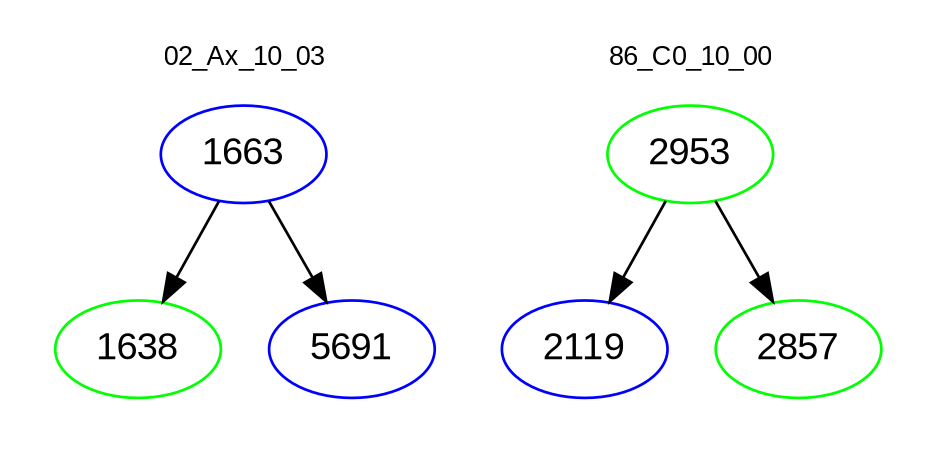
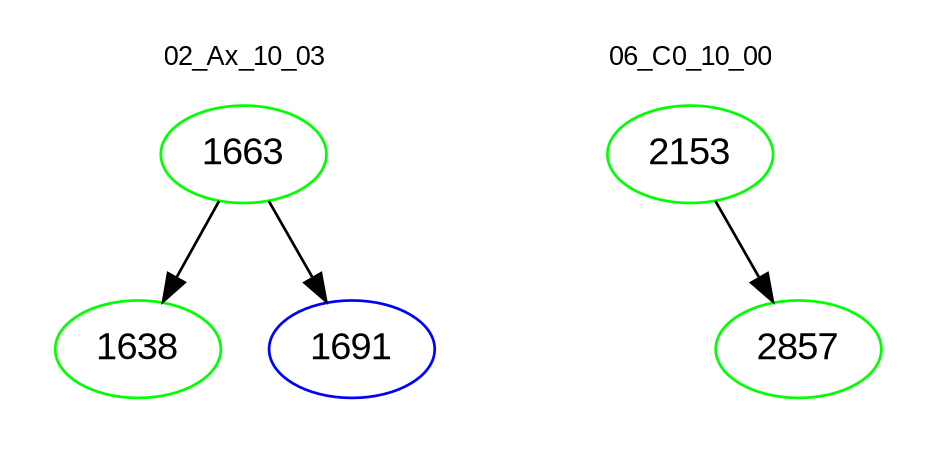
(692, 58) -> (692, 58)
(244, 154) -> (244, 154)
(690, 154) -> (690, 154)
(352, 349) -> (352, 349)
(585, 349) -> none
